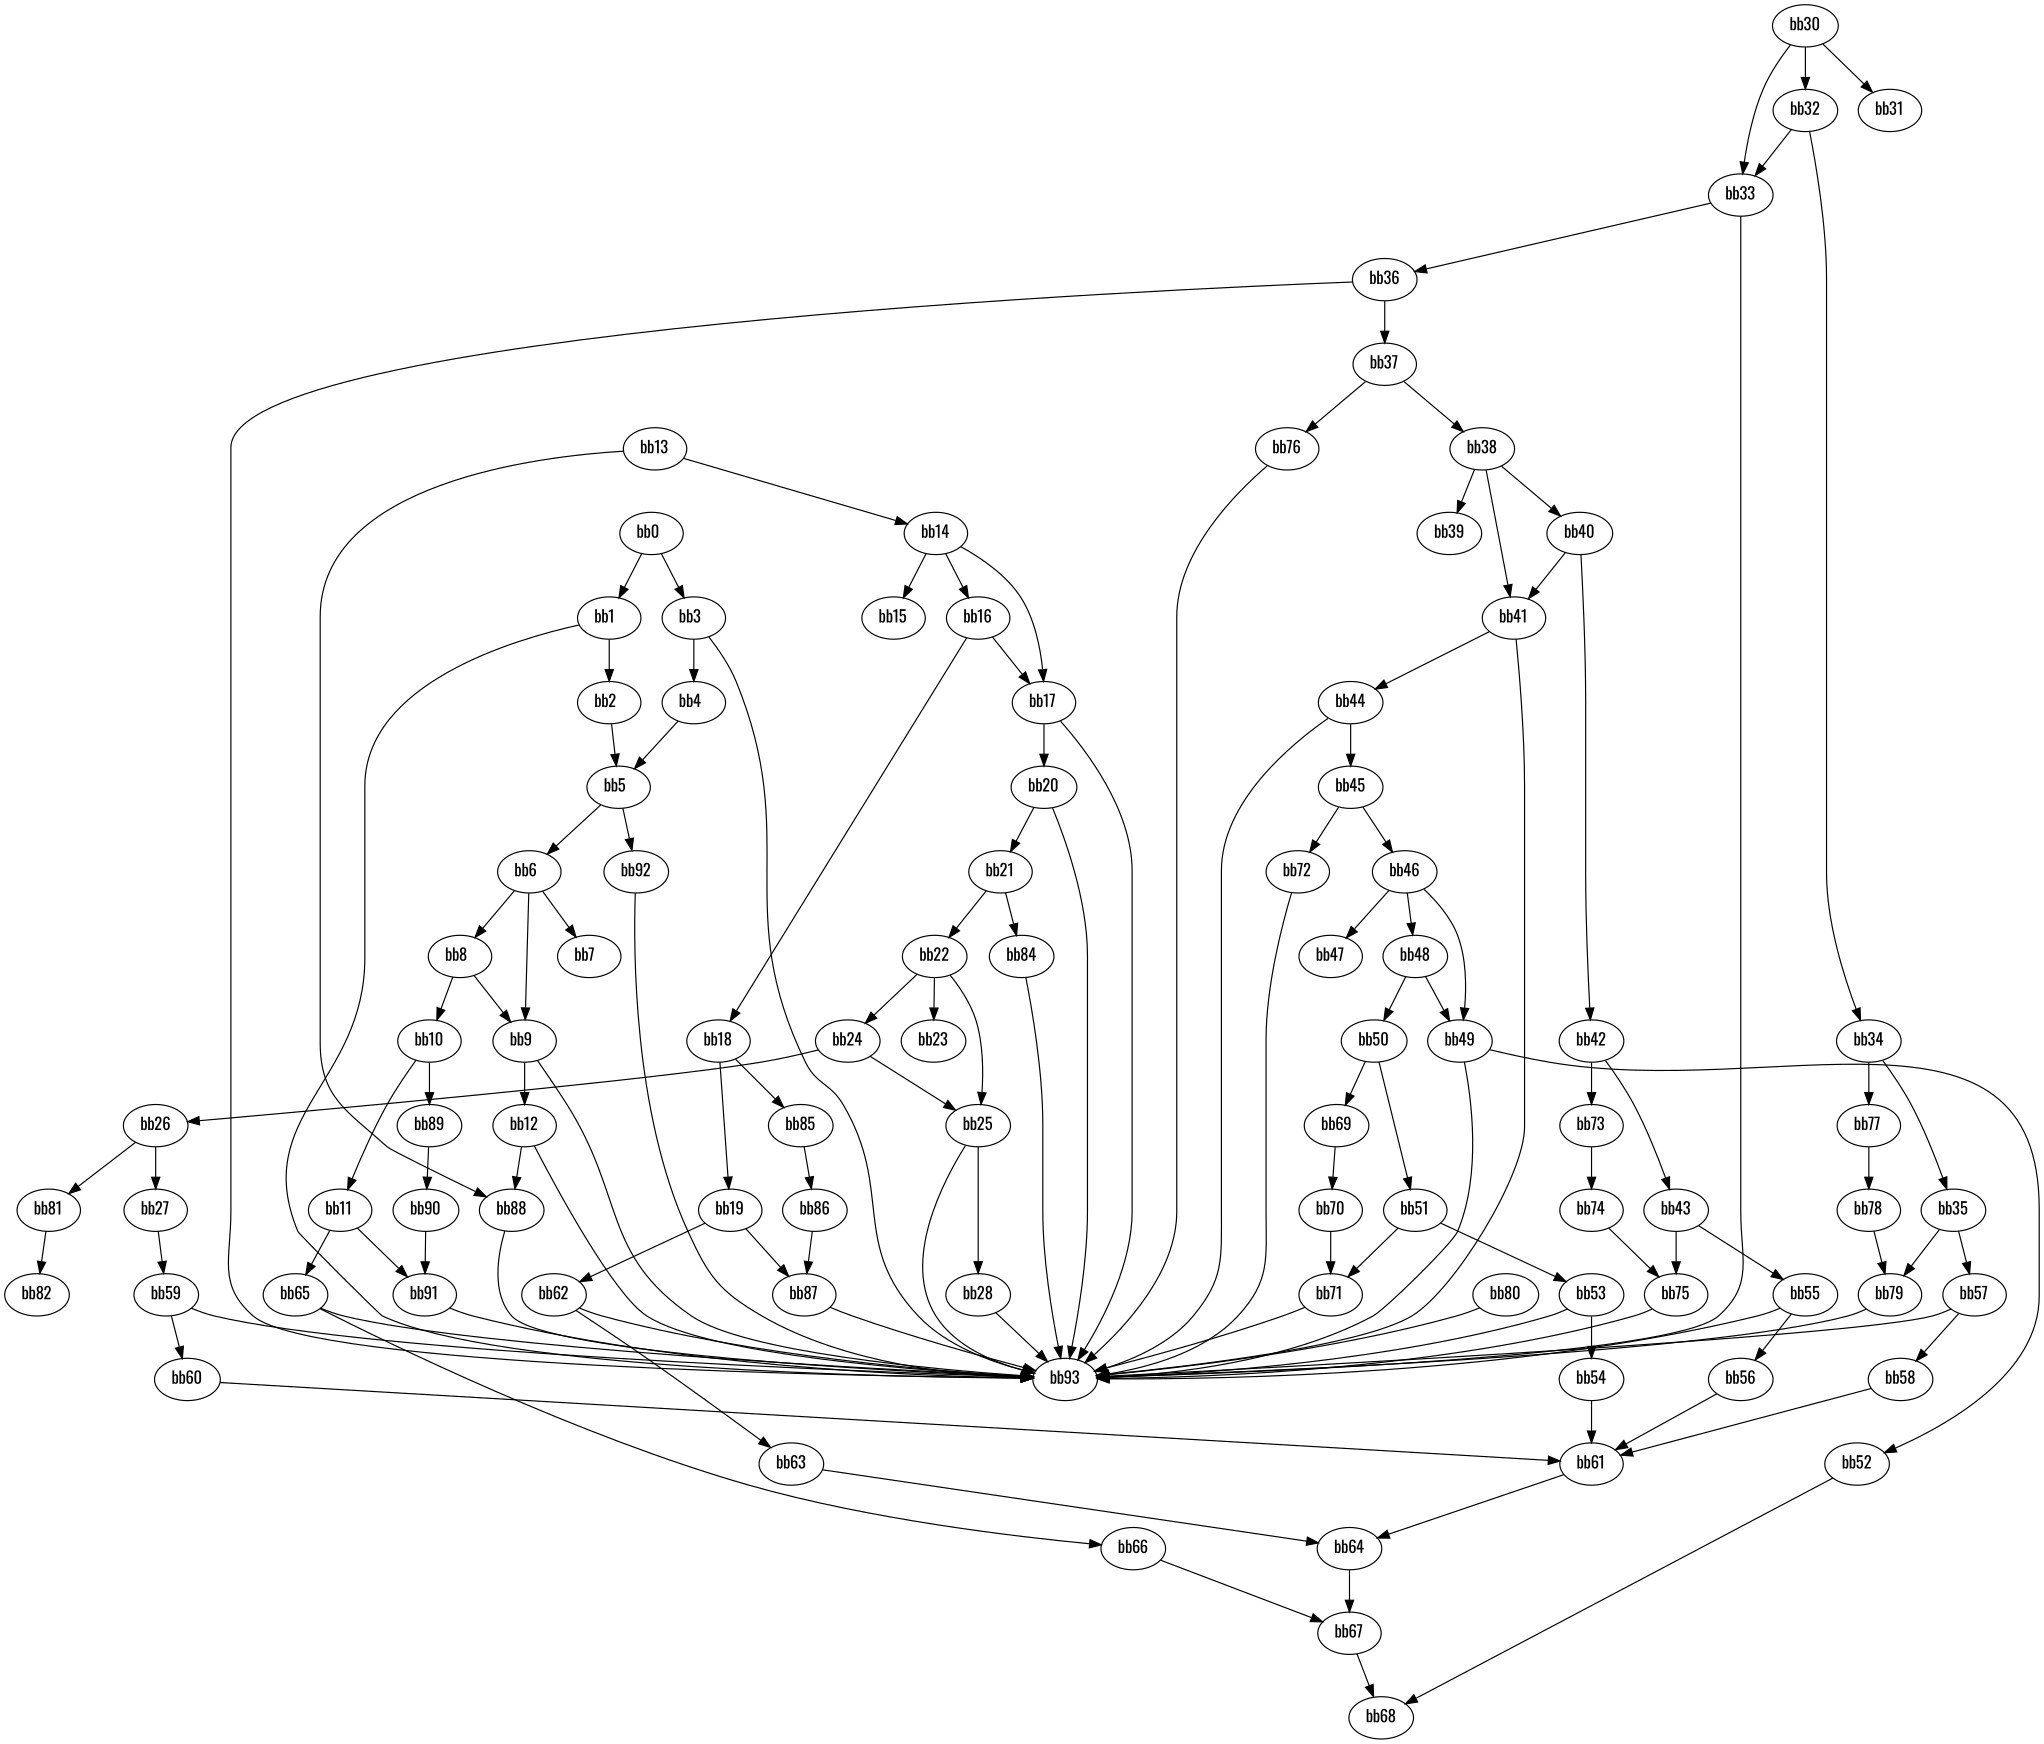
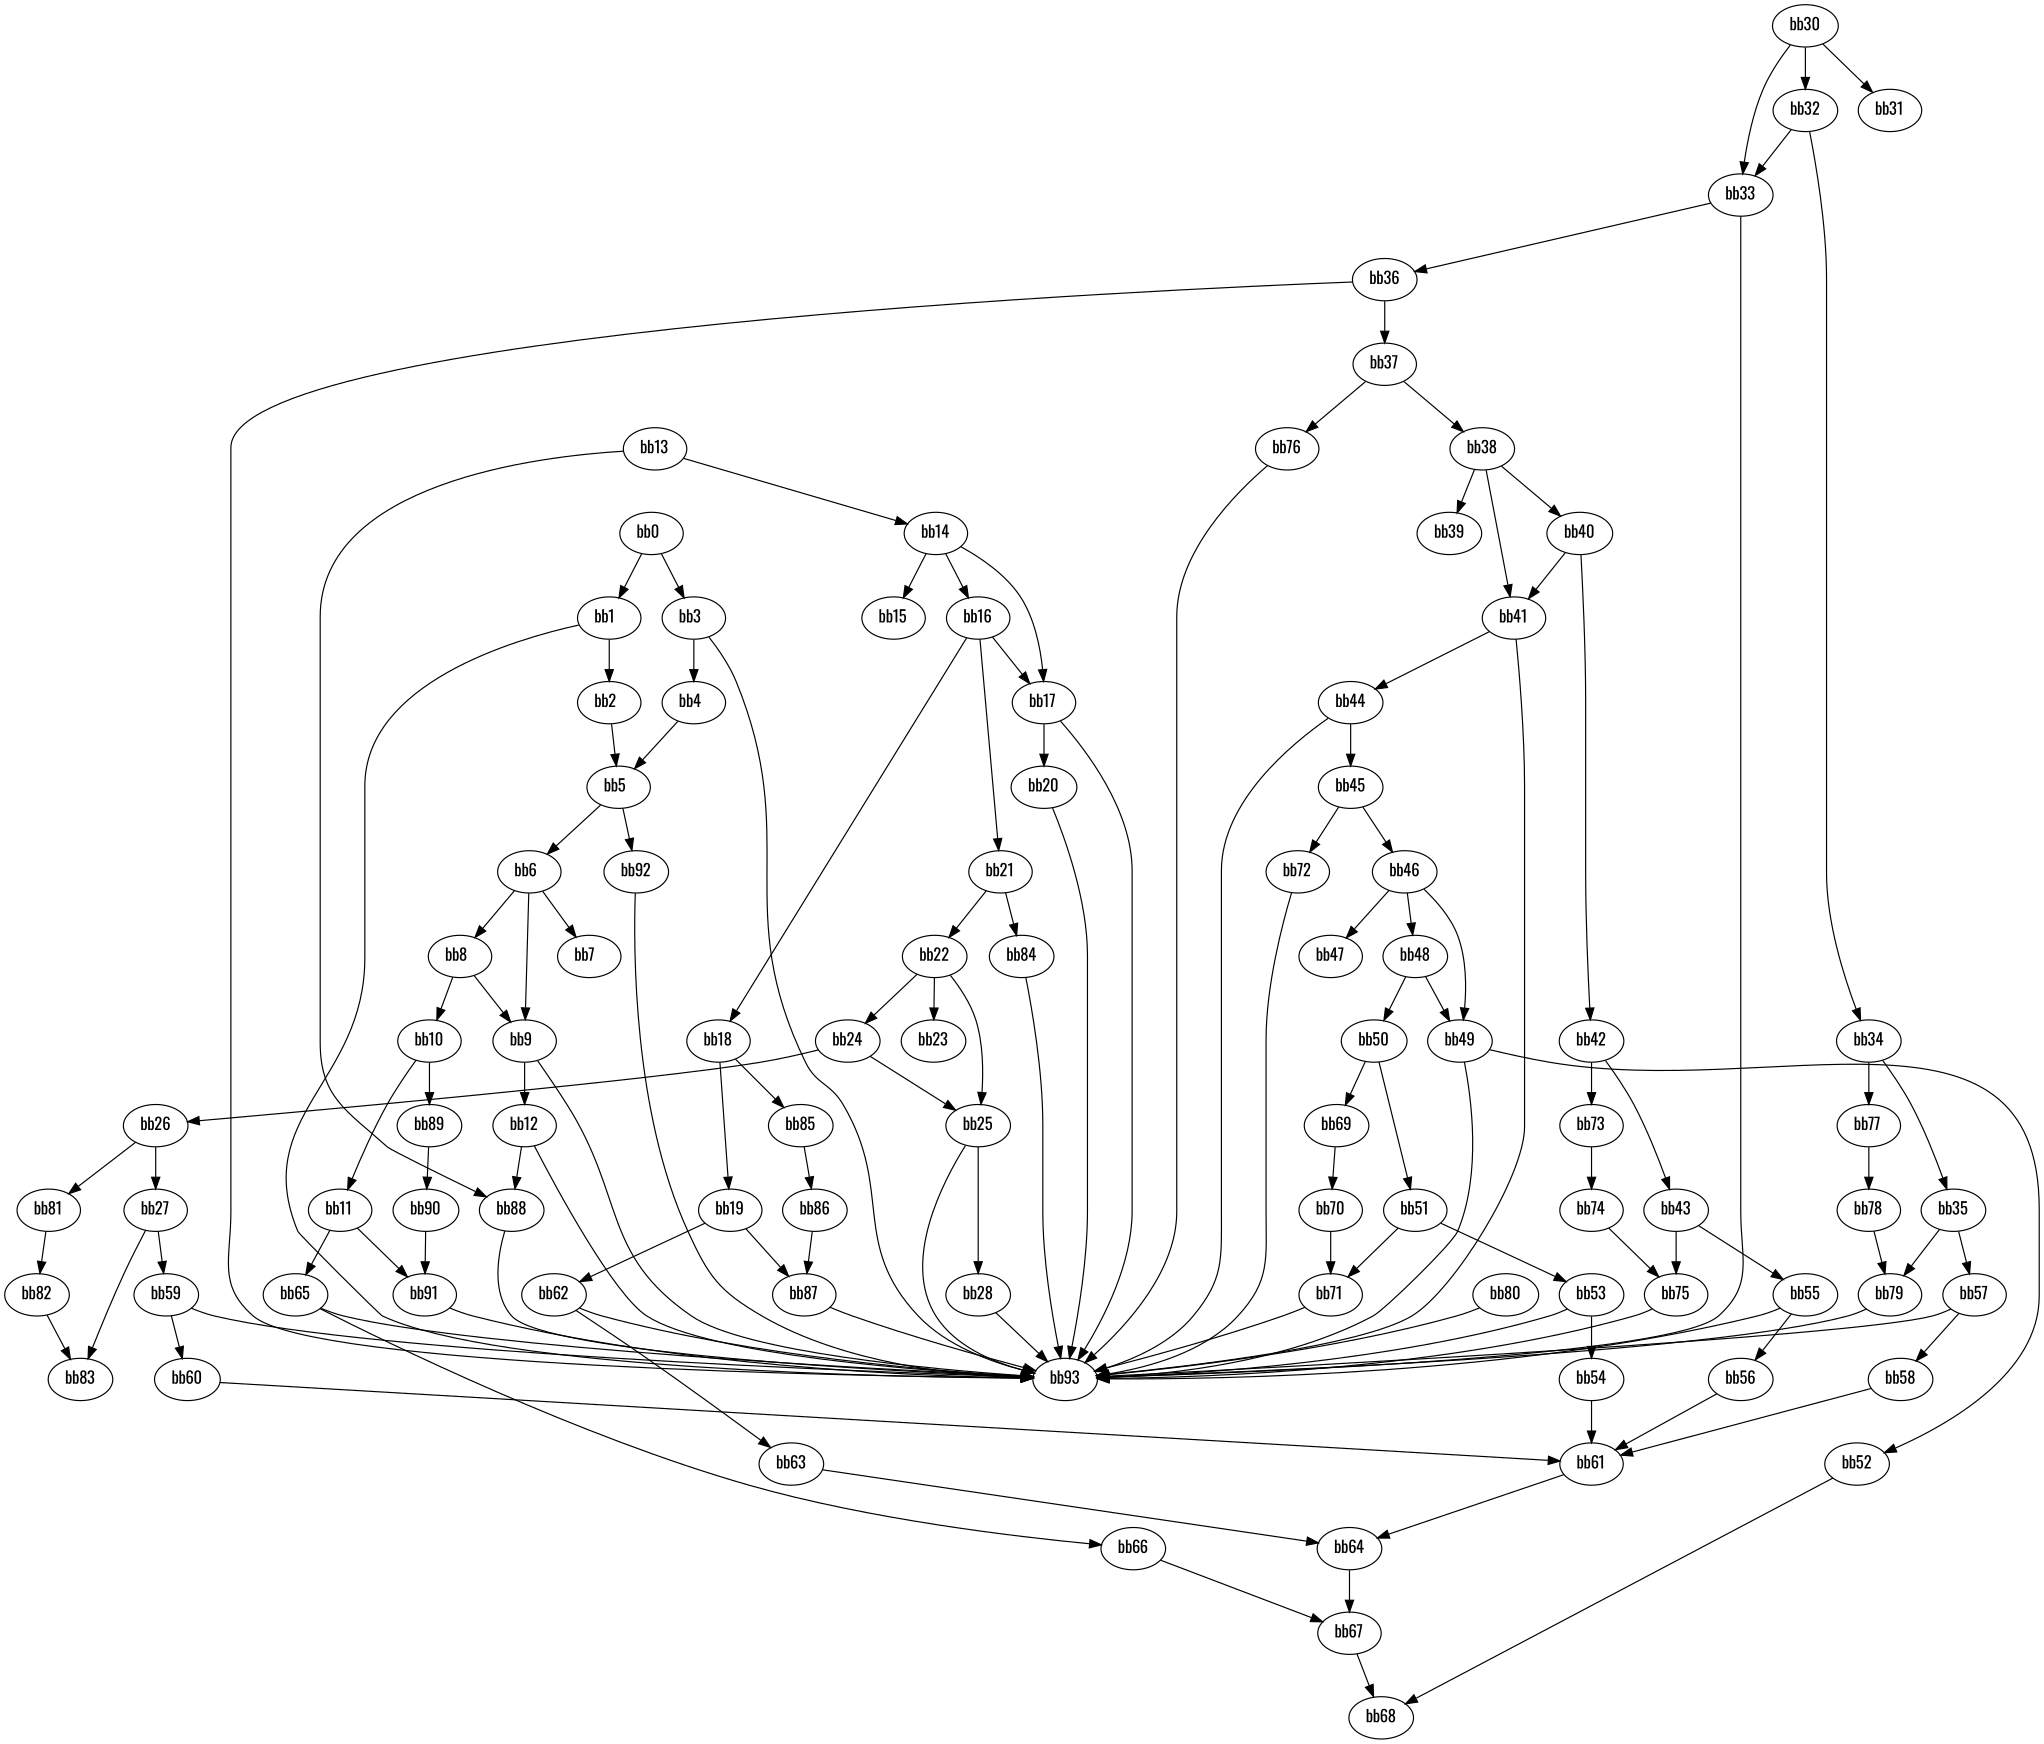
(1025, 824) -> (989, 739)
none -> (80, 1379)
